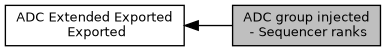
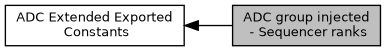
(95, 26) -> (95, 26)
